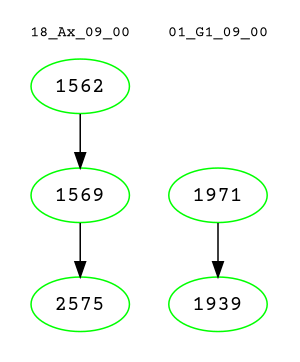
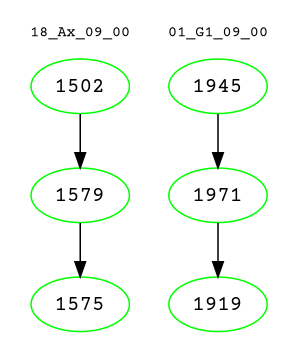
(80, 86) -> (80, 86)
none -> (218, 86)
(80, 195) -> (80, 195)
(80, 304) -> (80, 304)
(218, 304) -> (218, 304)
